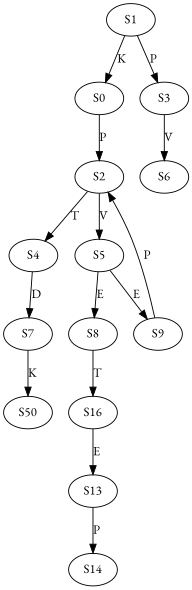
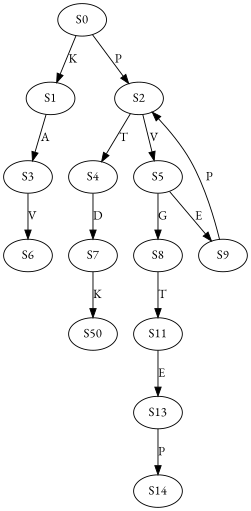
(117, 55) -> (68, 55)
(153, 59) -> (45, 138)
(101, 295) -> (163, 216)
(93, 413) -> (158, 334)
